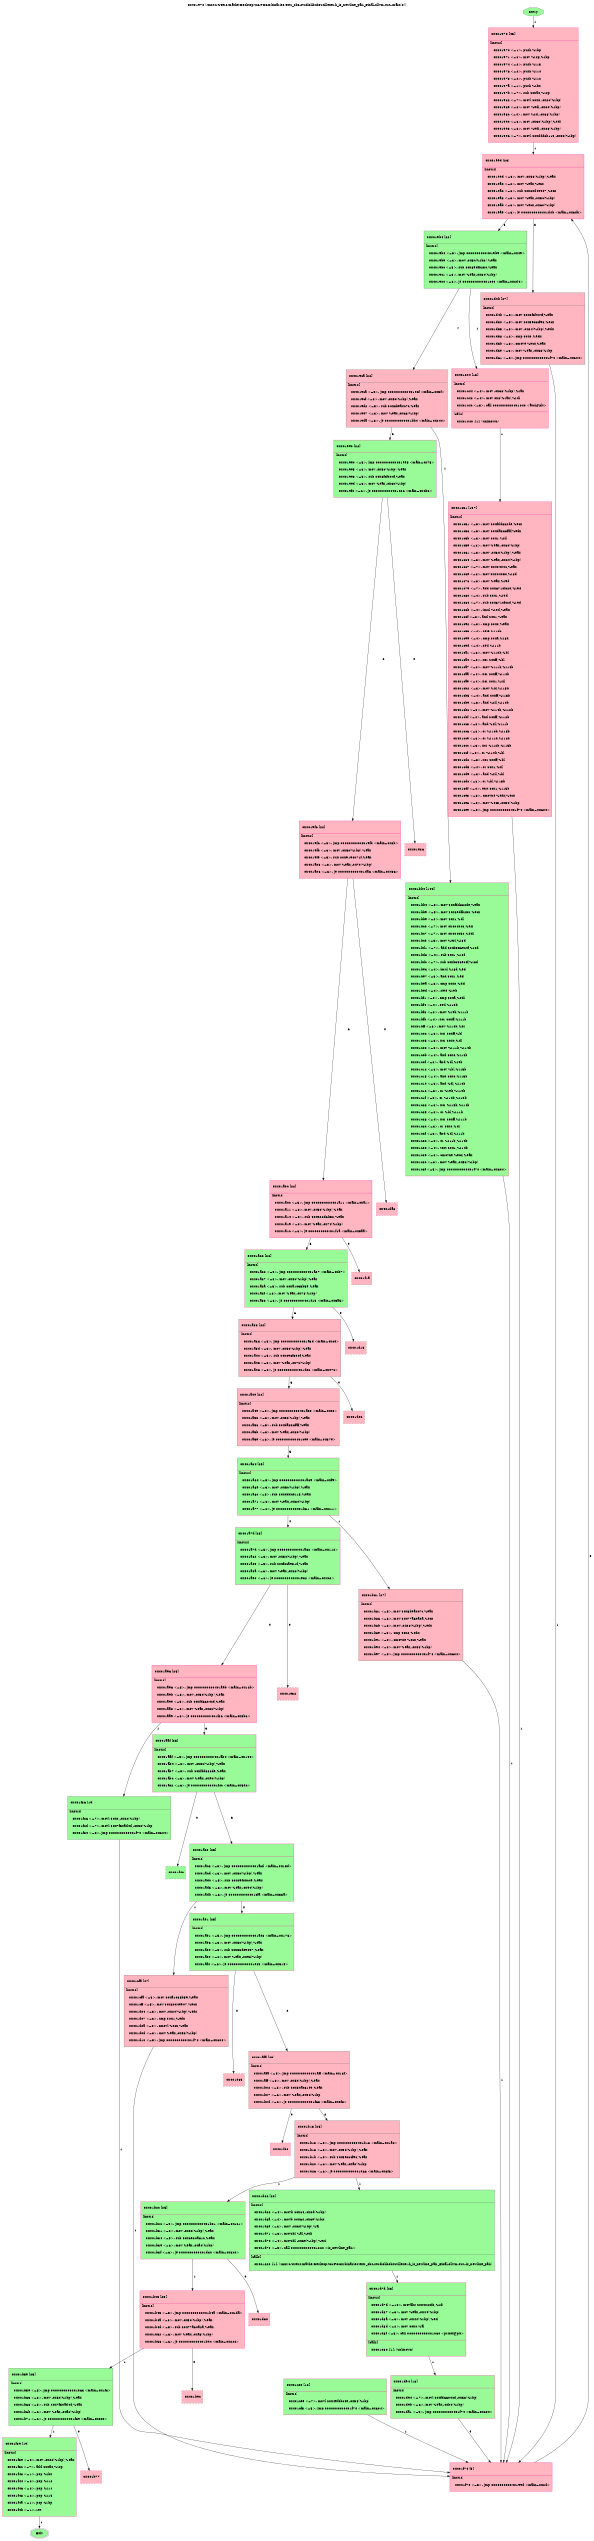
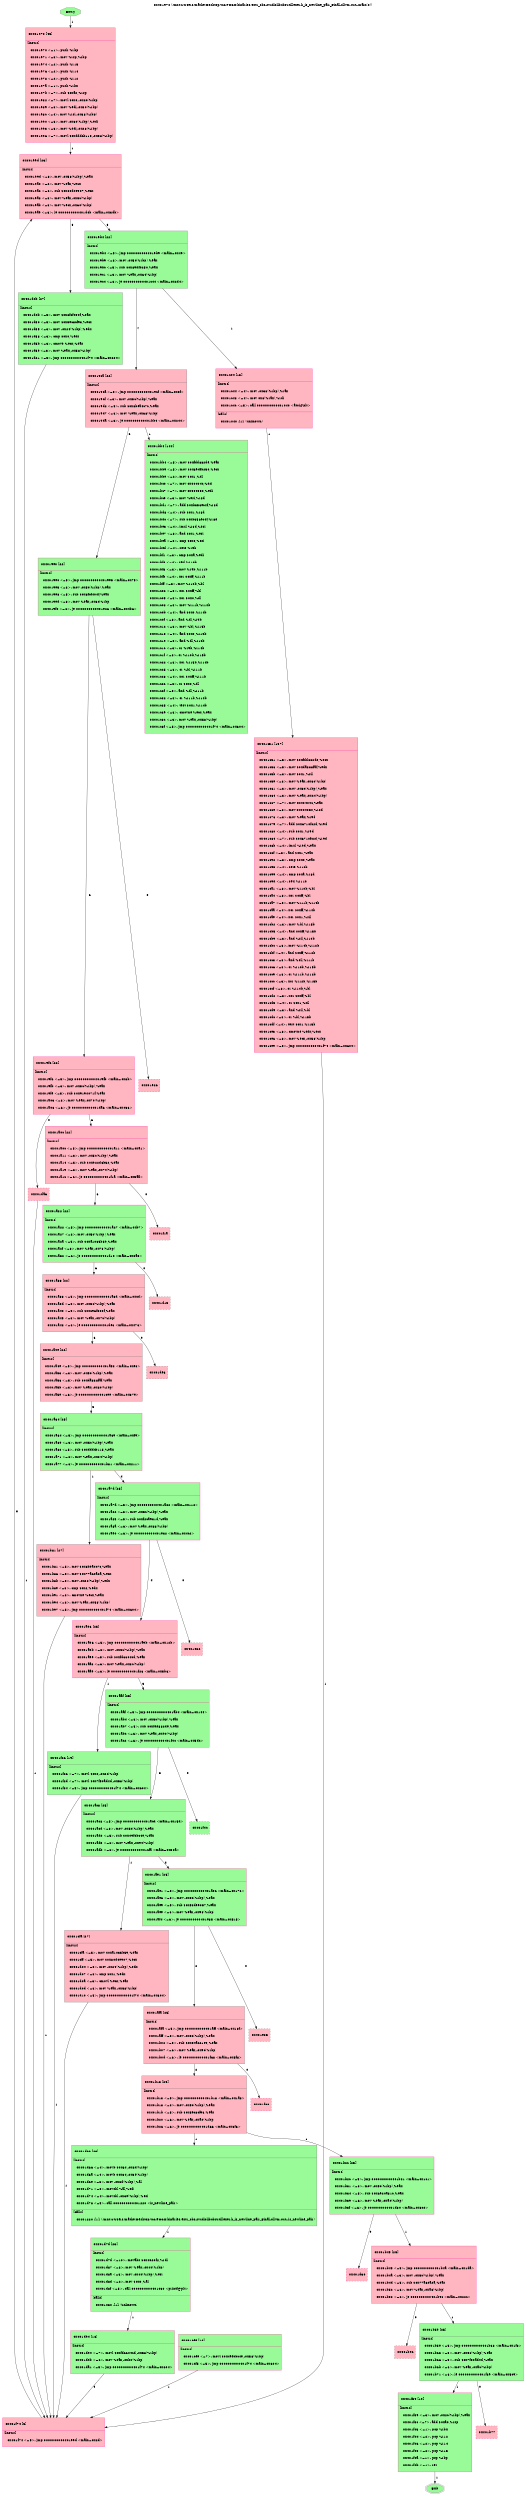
(533, 328) -> (70, 328)
(510, 1818) -> (33, 1809)
